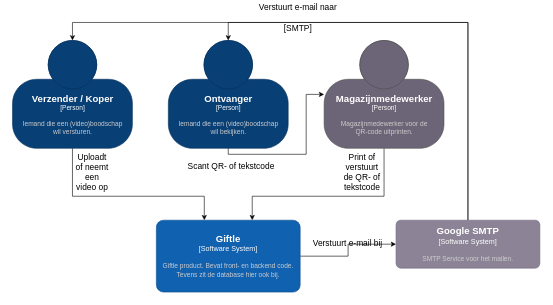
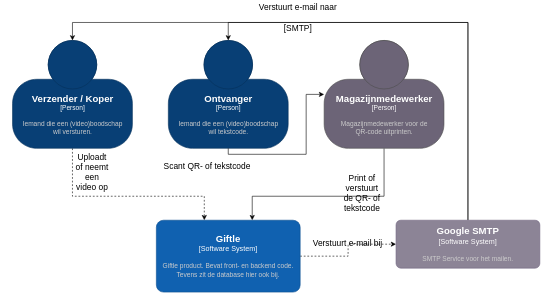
(229, 114) -> (229, 114)
(231, 167) -> (207, 167)
(362, 173) -> (362, 194)
(123, 197) -> (123, 197)
(348, 252) -> (348, 252)
